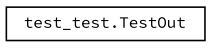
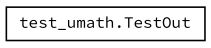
(106, 24) -> (106, 24)
